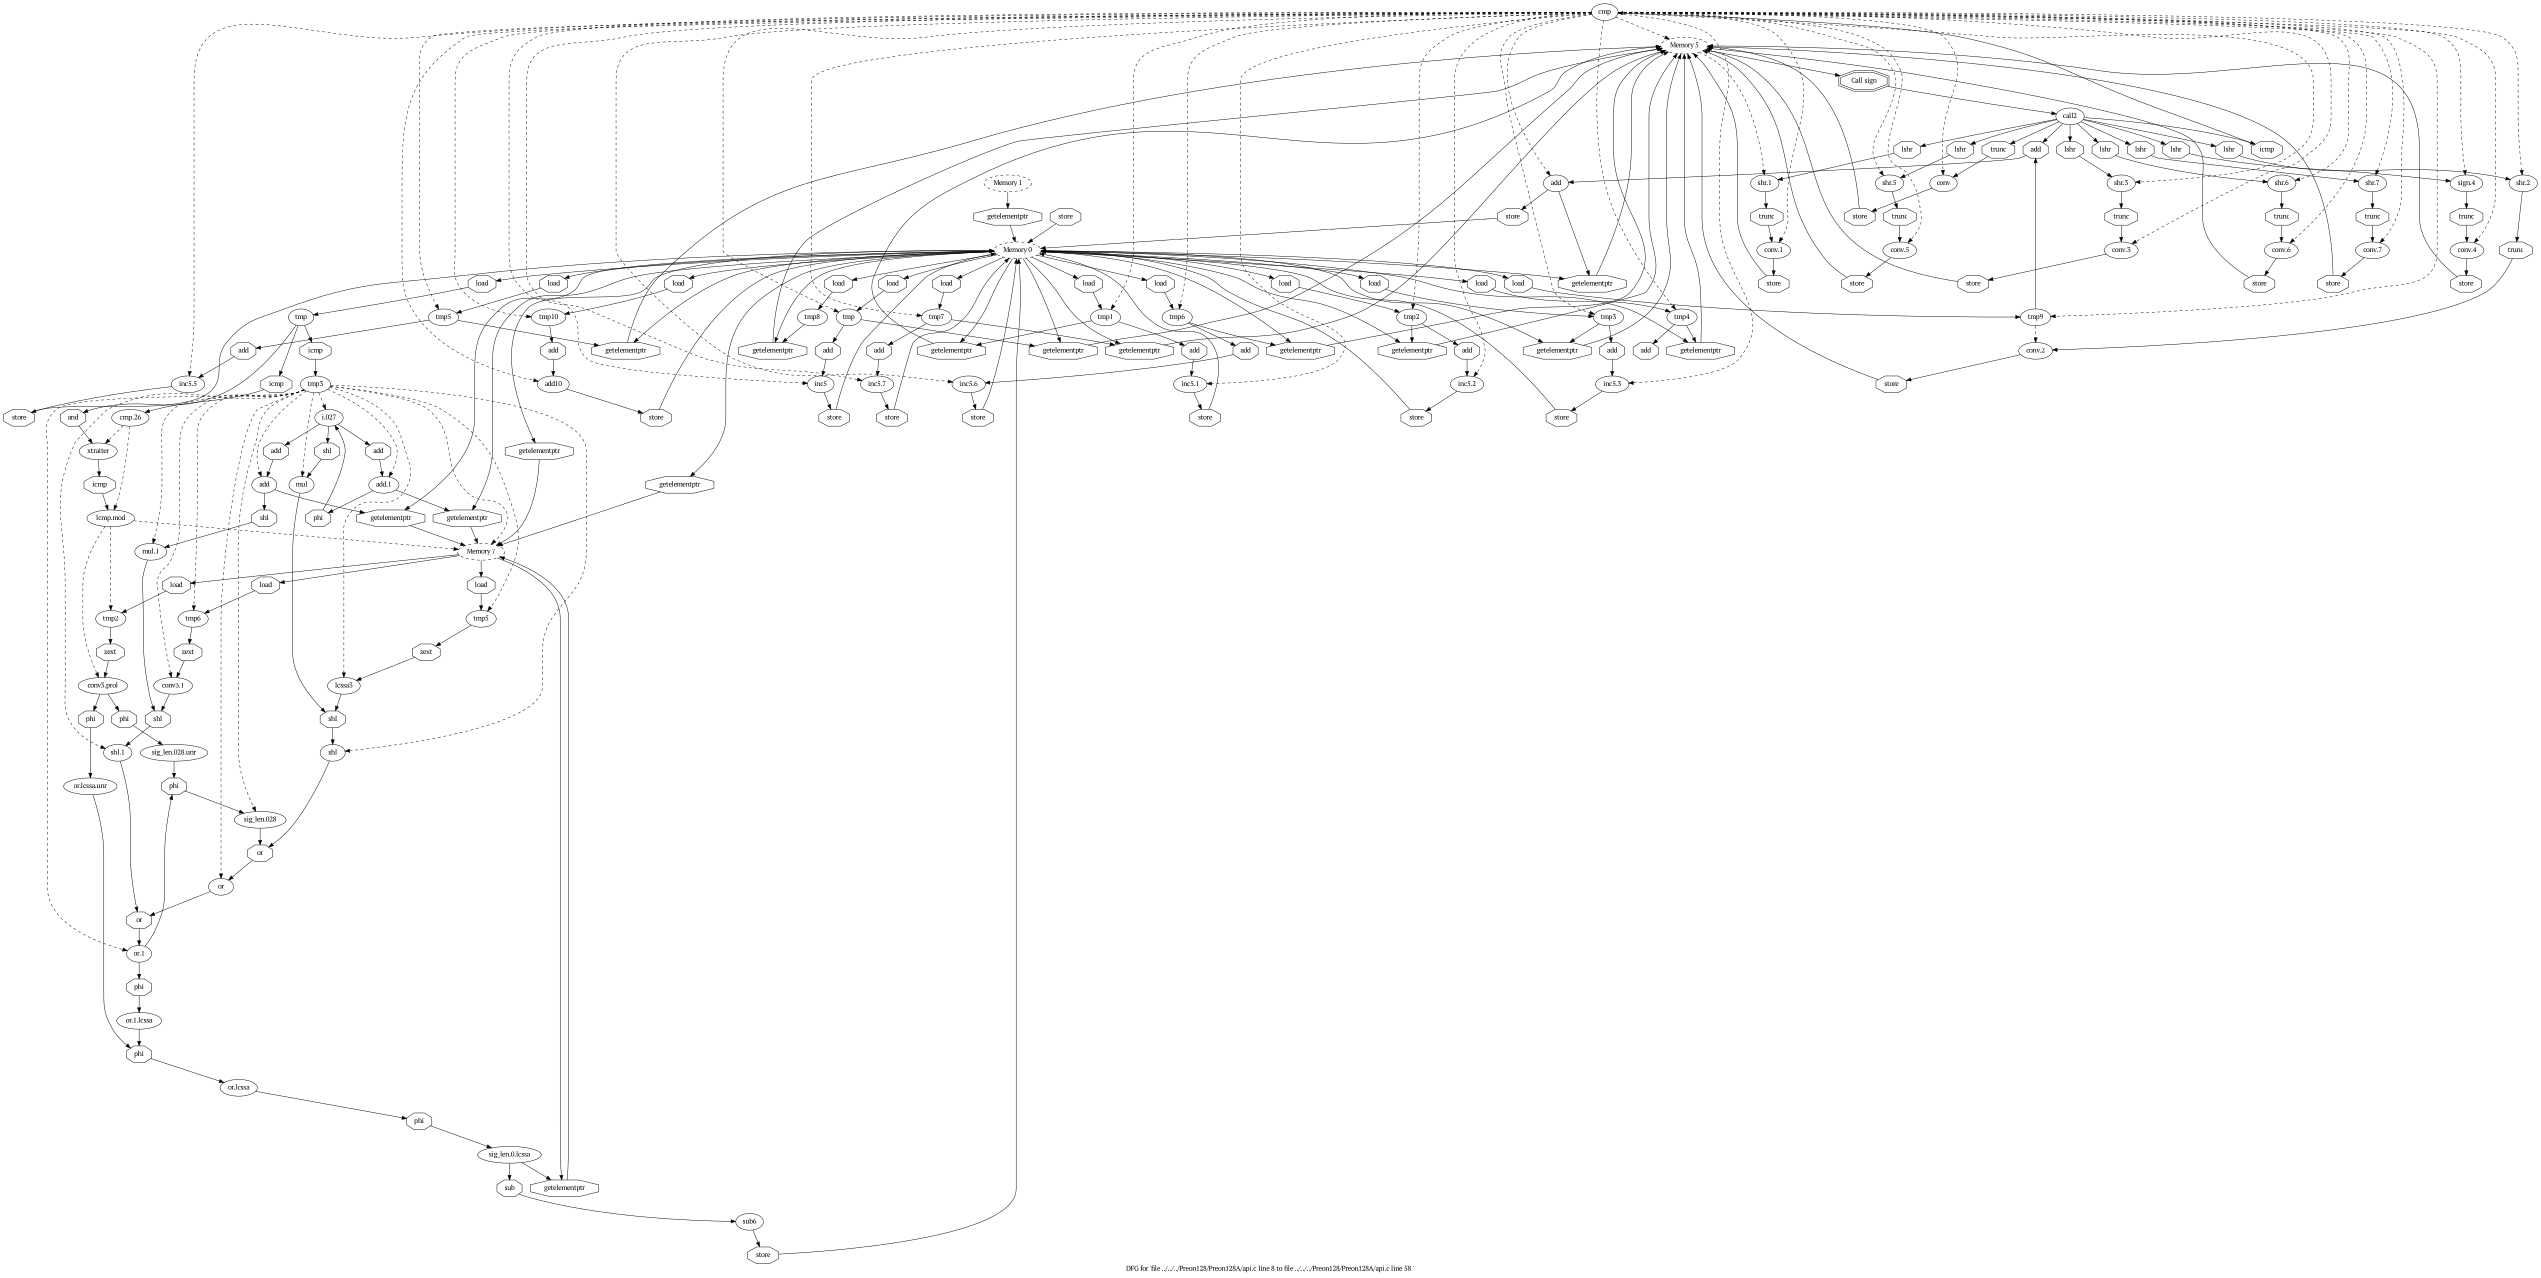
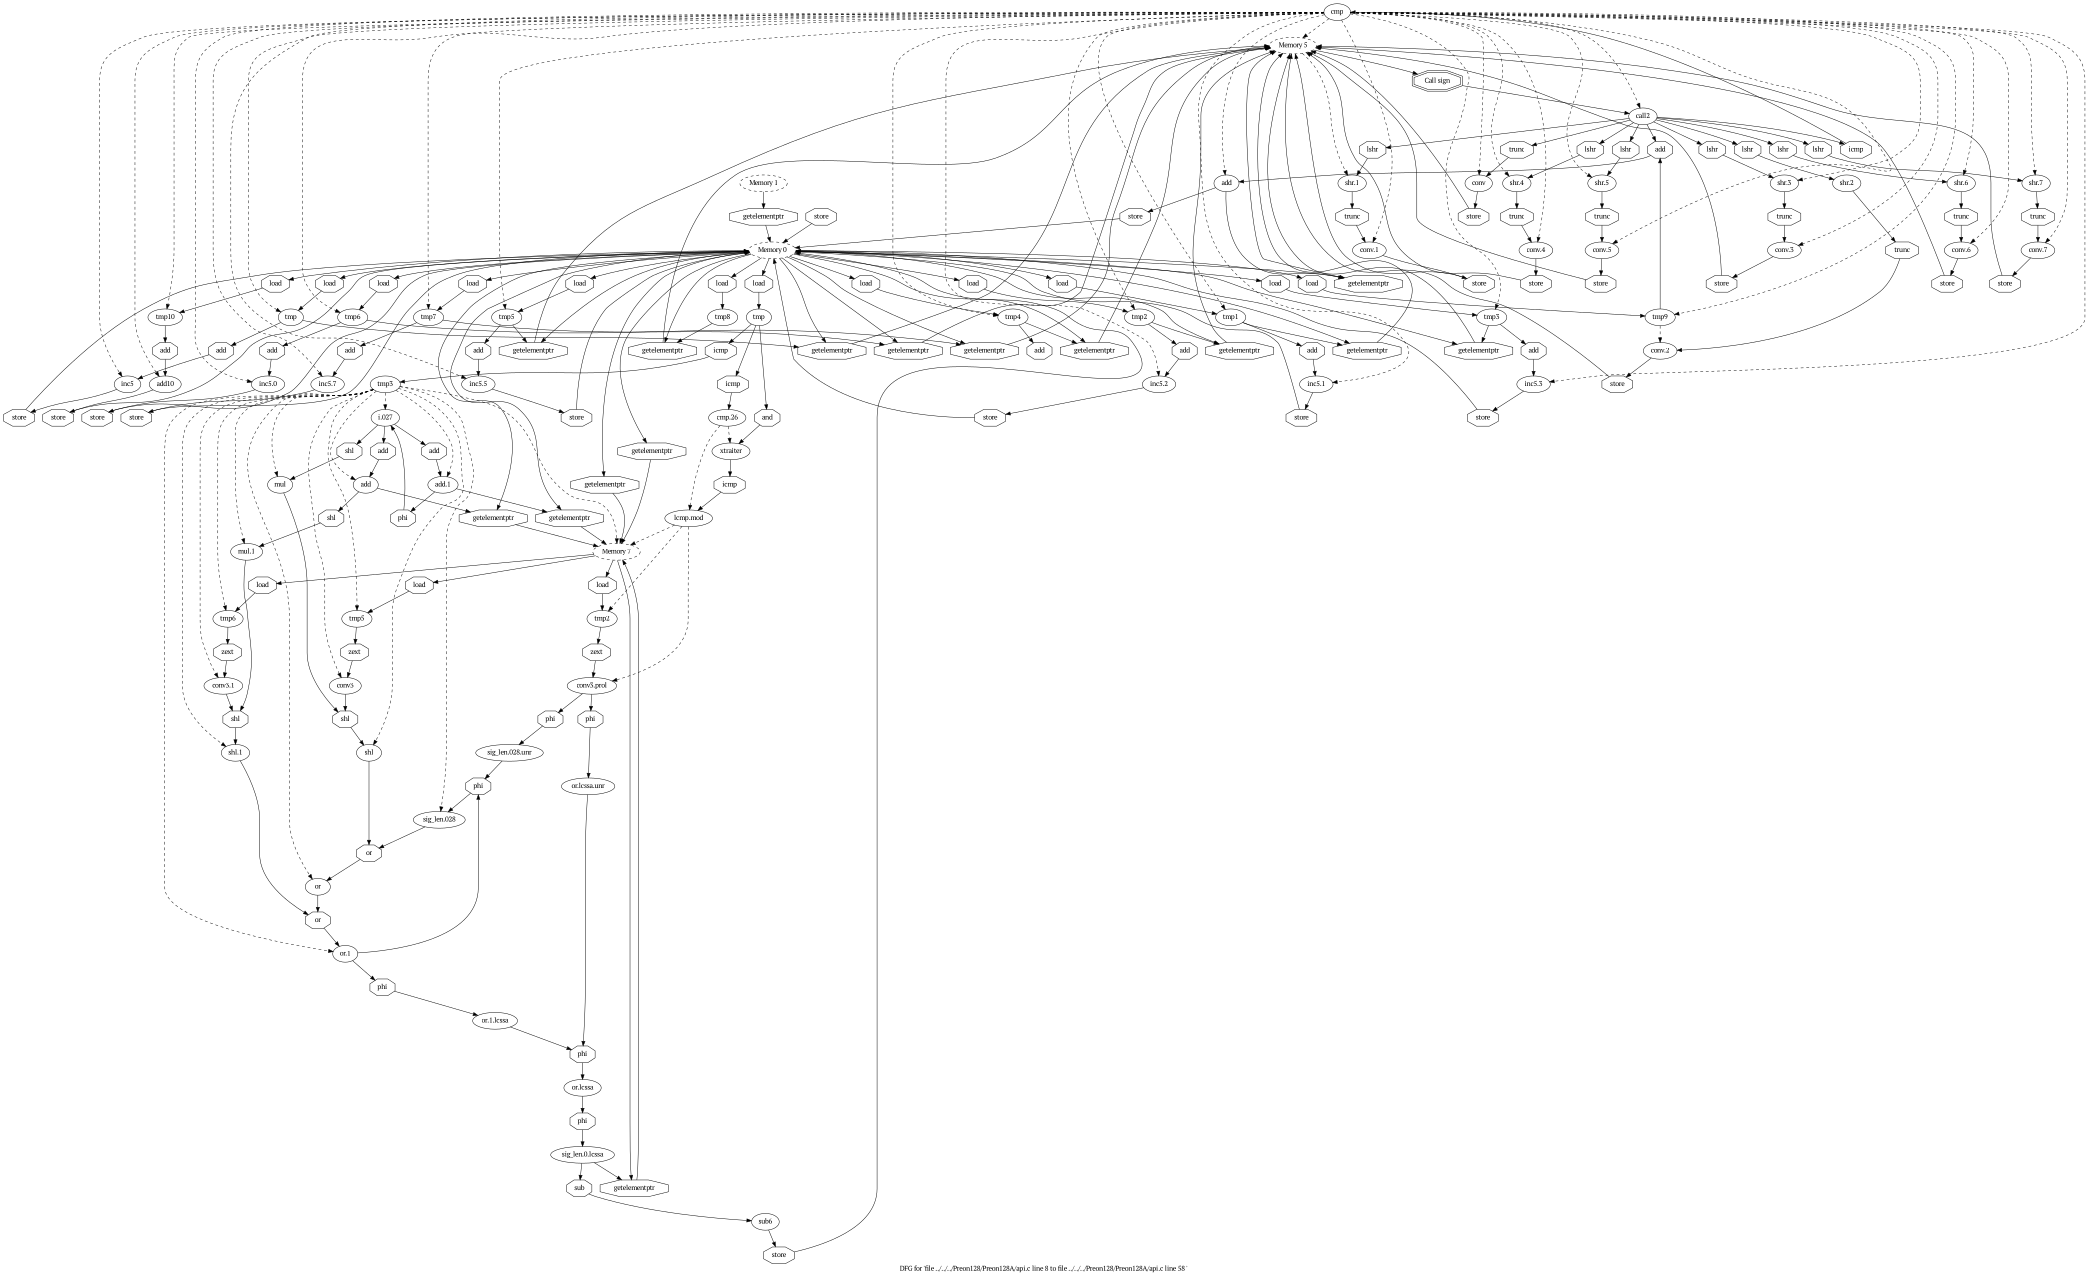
(2335, 21) -> (1584, 35)
(2466, 183) -> (1517, 183)
(969, 384) -> (268, 384)
(344, 686) -> (345, 686)
